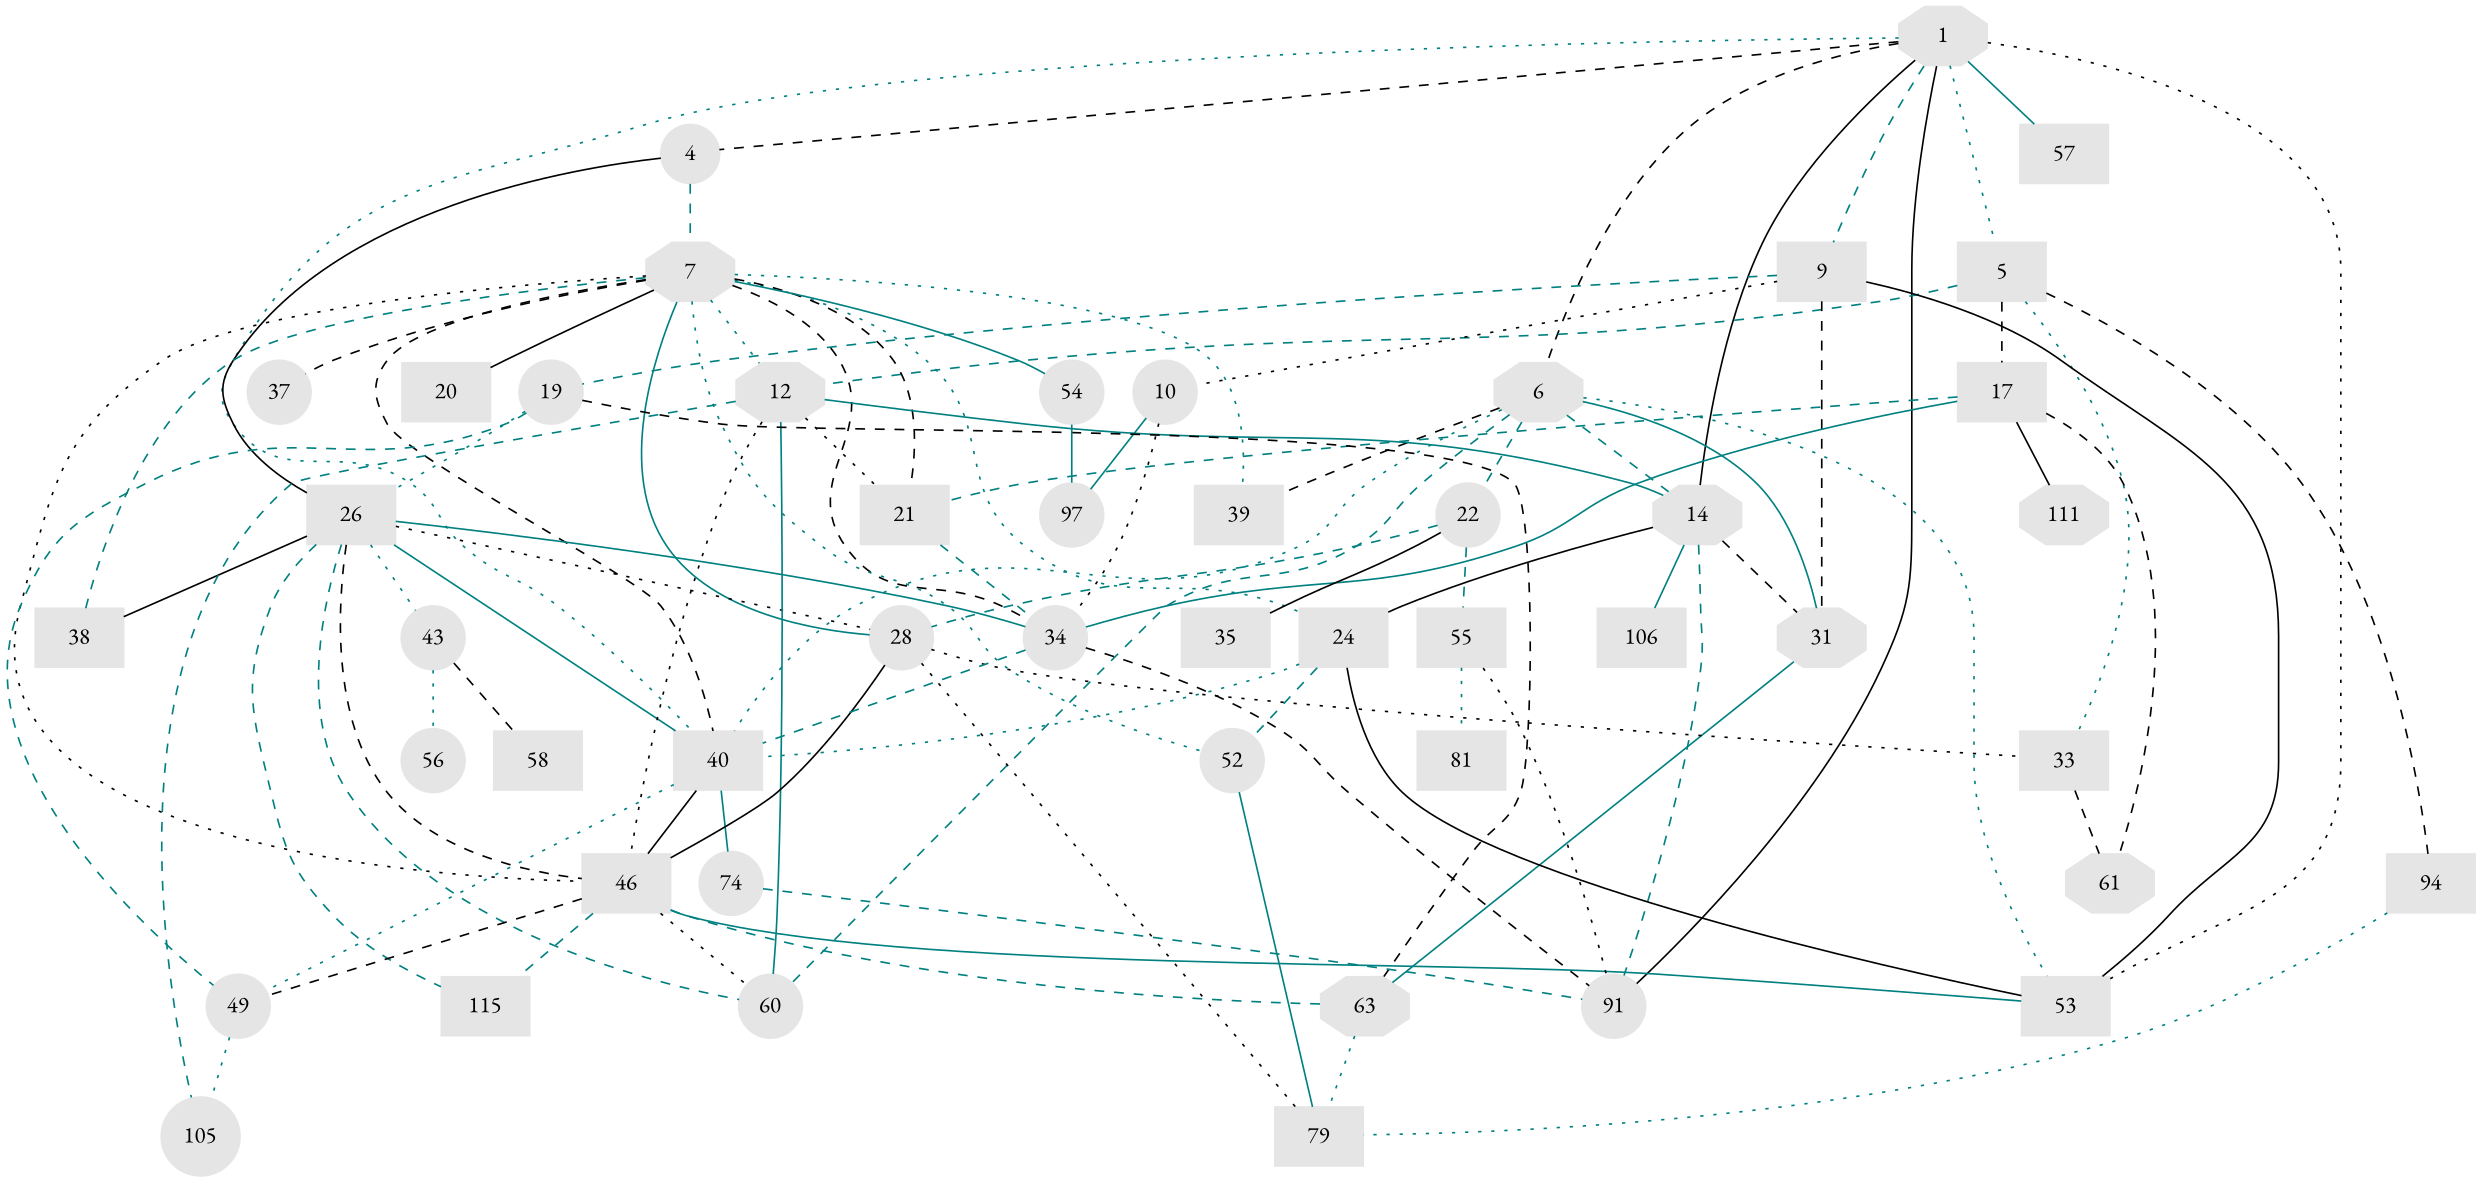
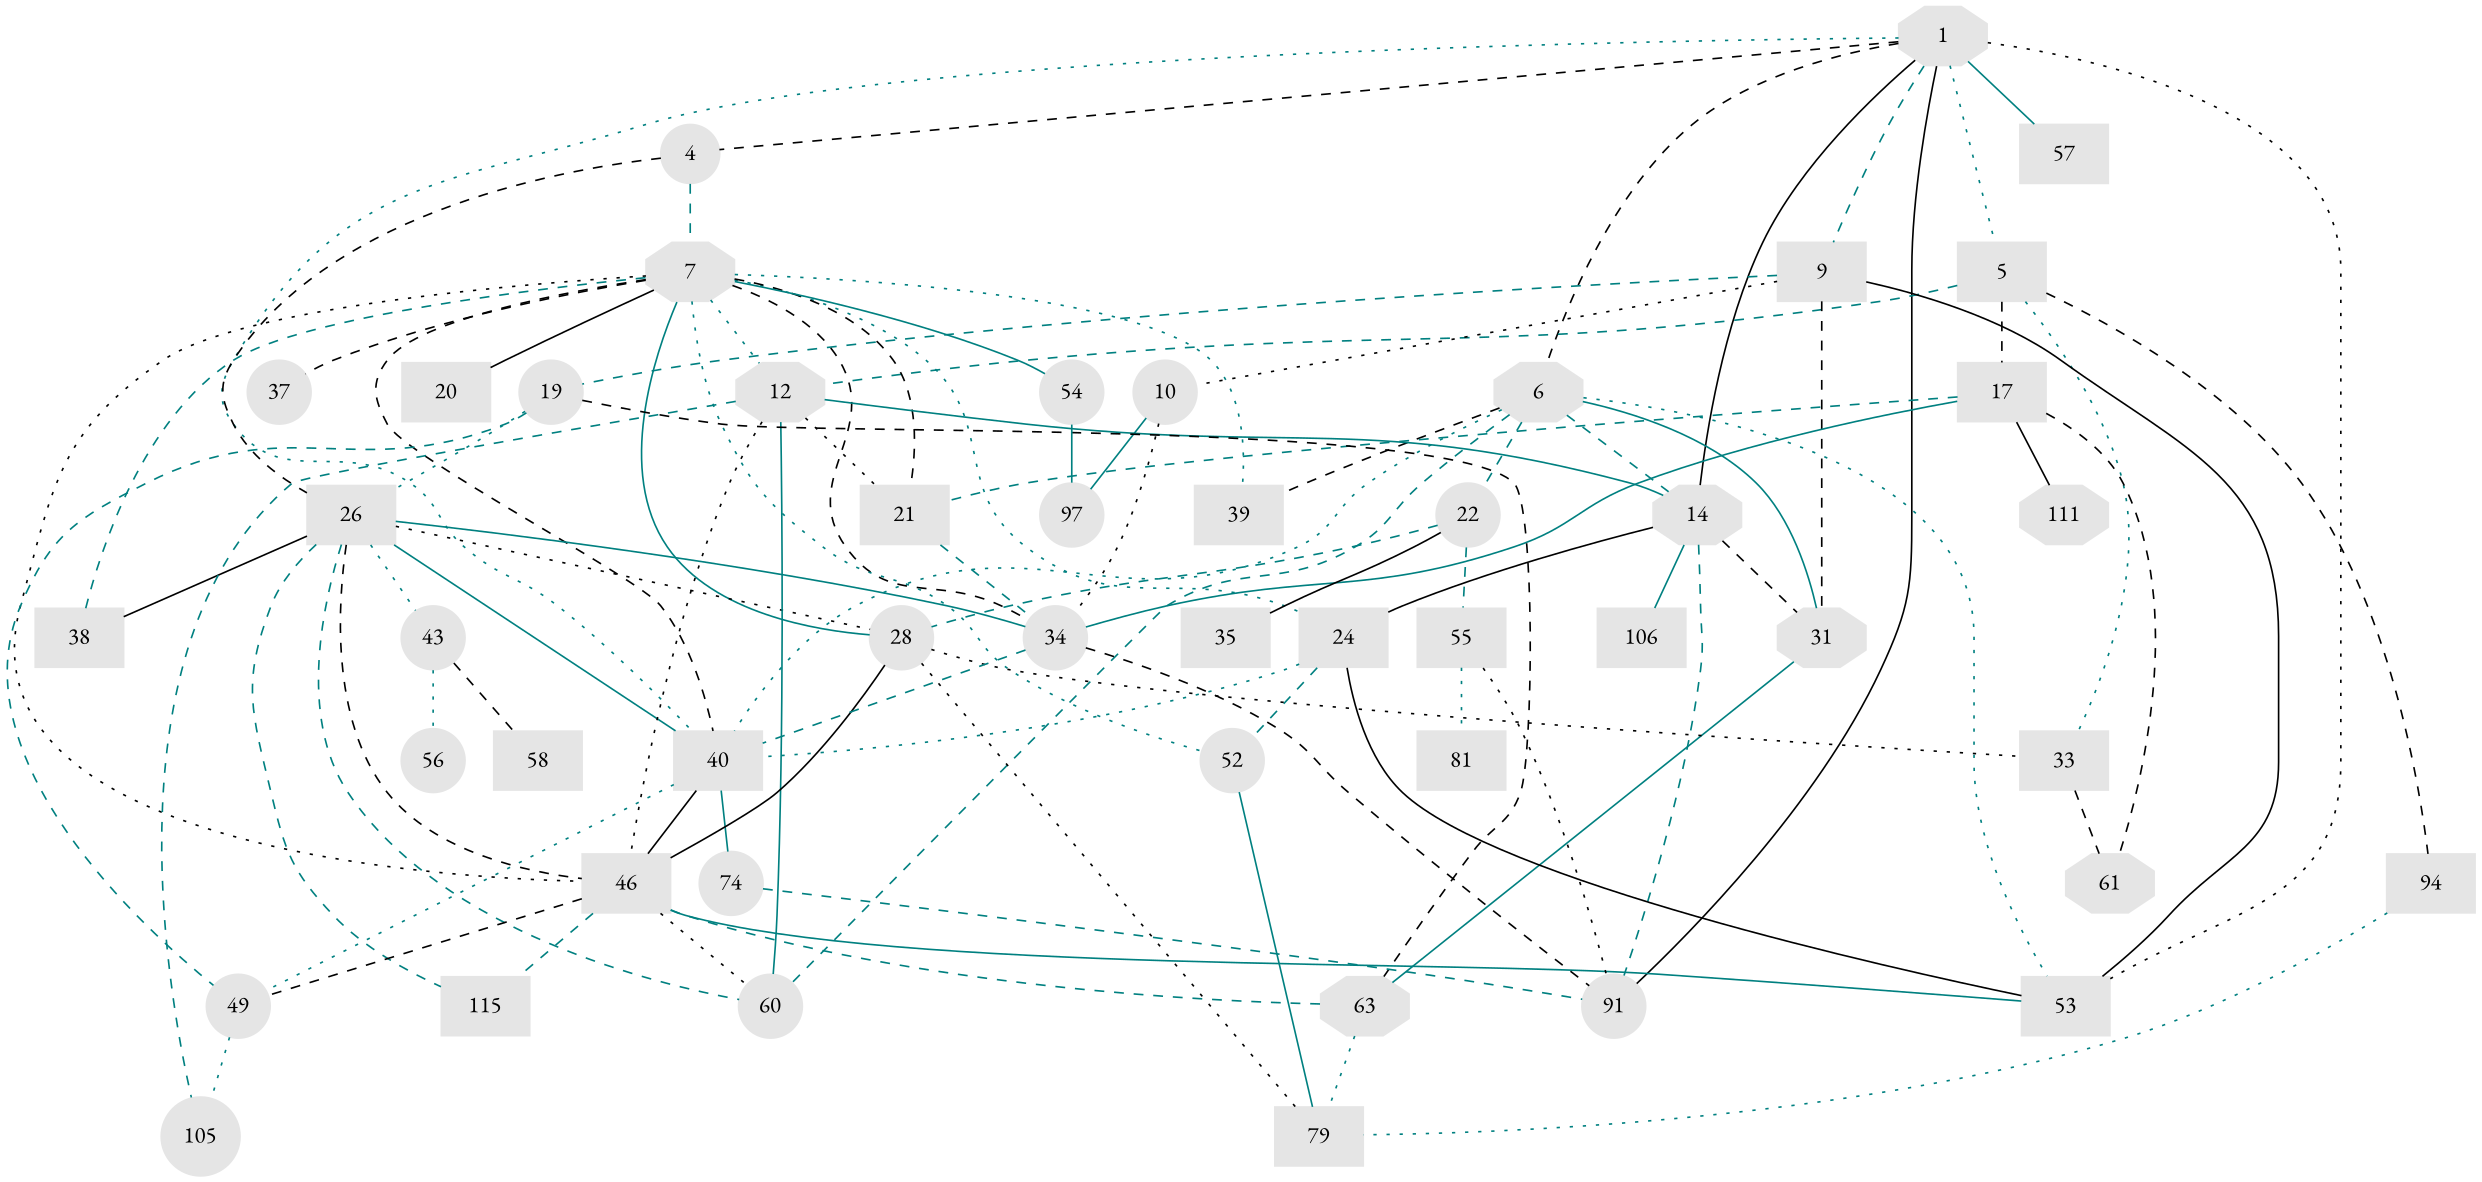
(349, 254) -> (349, 254)
